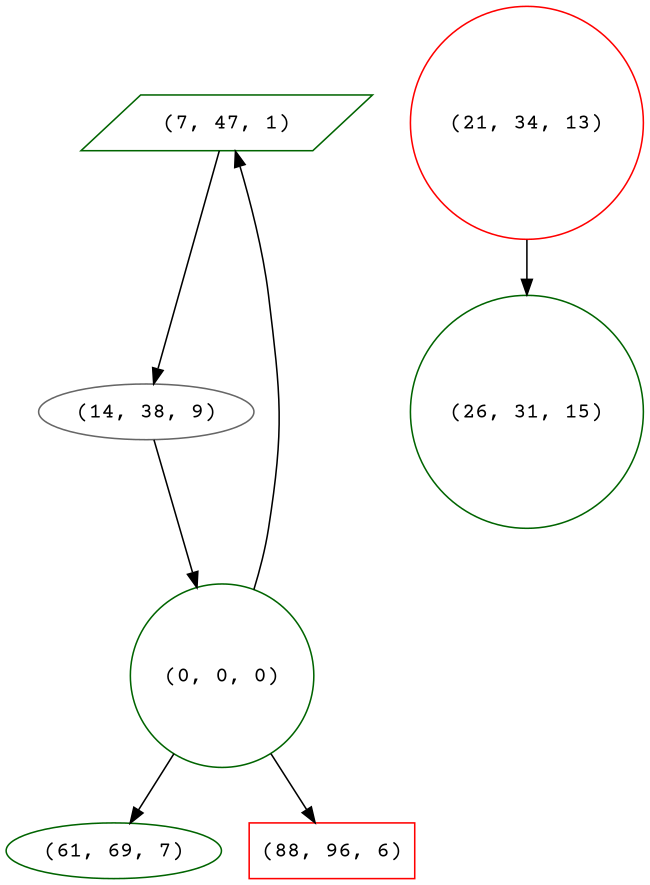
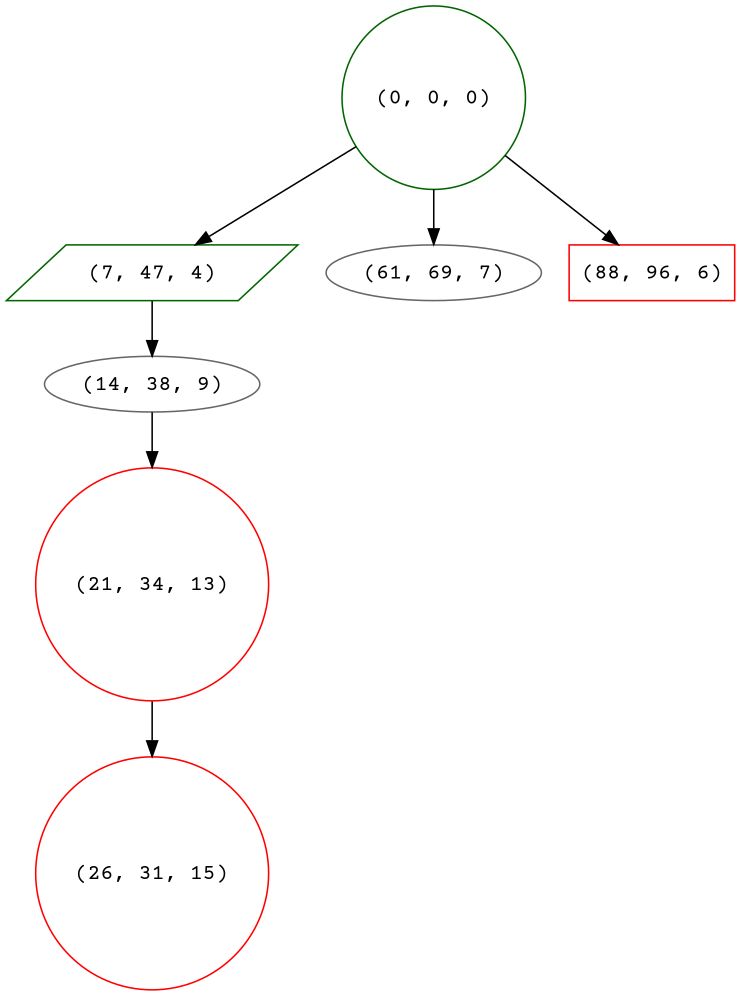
(227, 123) -> (152, 273)
(527, 412) -> (152, 873)
(173, 506) -> (152, 432)
(114, 851) -> (434, 273)
